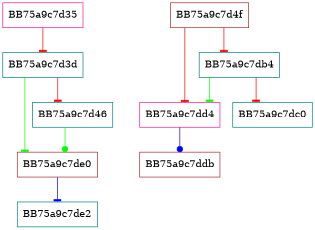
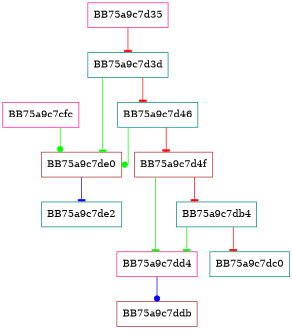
(185, 63) -> (155, 213)
none -> (41, 115)
none -> (166, 138)
